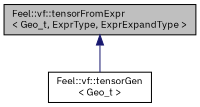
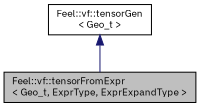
(100, 59) -> (100, 59)
